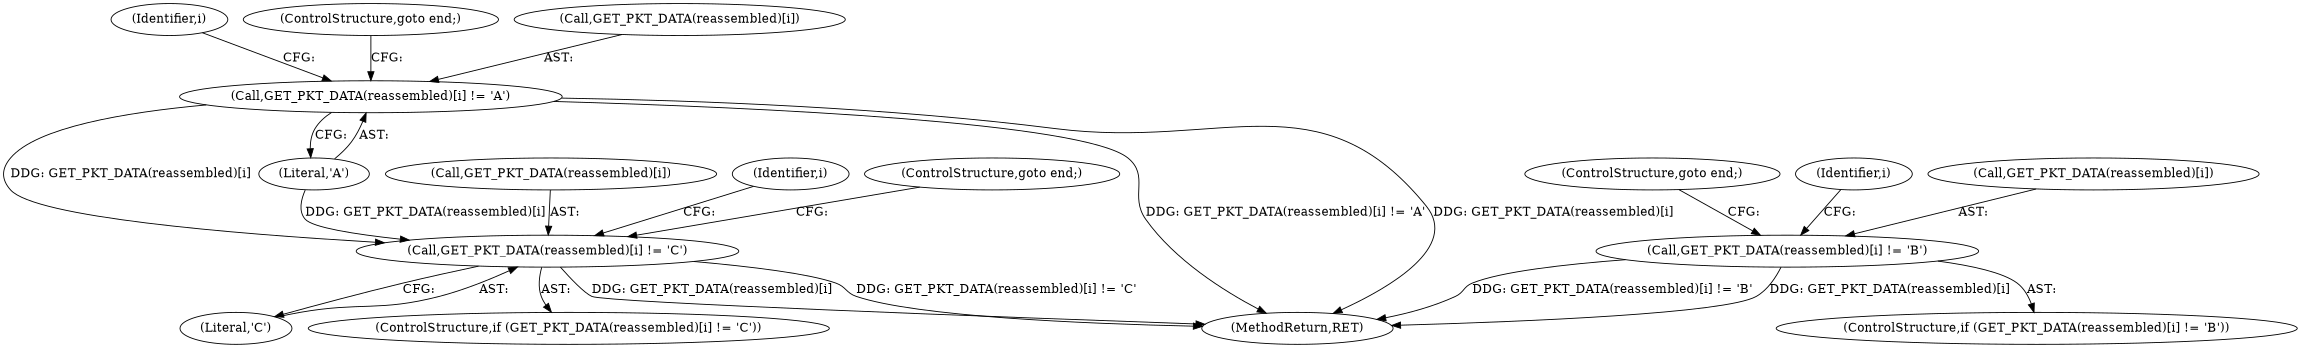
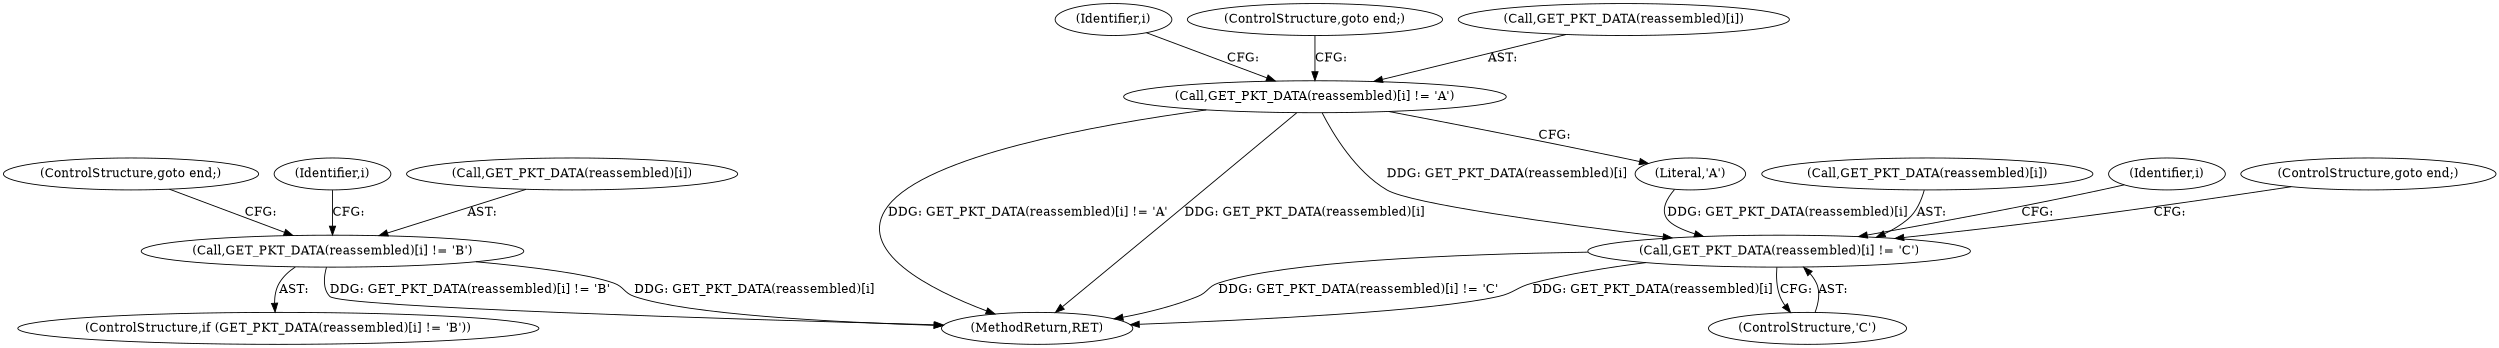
(351, 142) -> none
(236, 328) -> (1807, 328)
(569, 328) -> none
